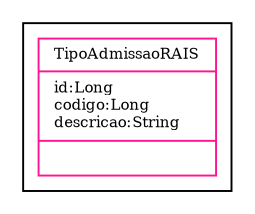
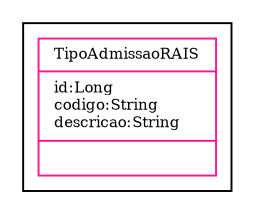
(102, 105) -> (107, 105)
